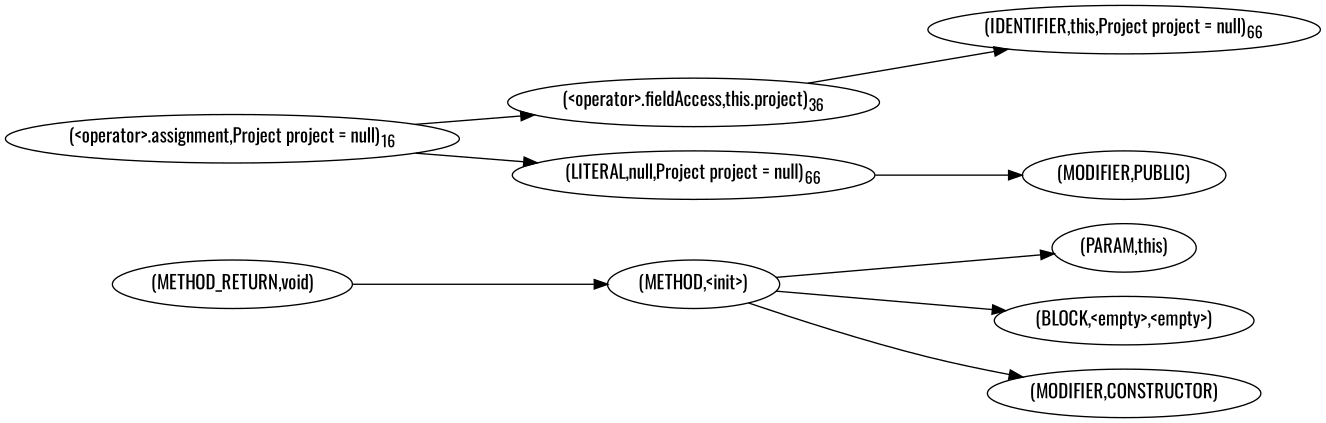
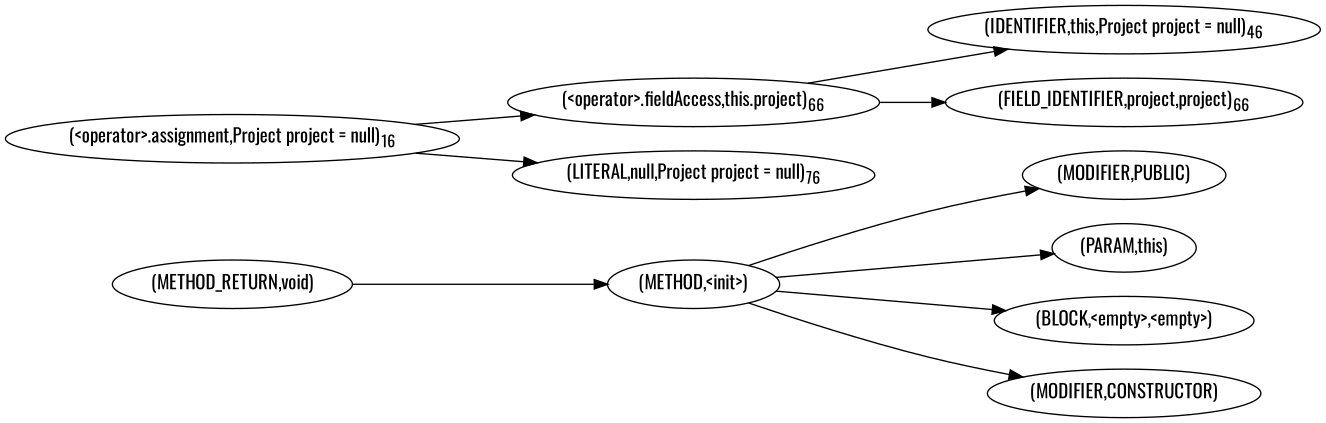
(1256, 28) -> (1256, 28)
(817, 100) -> (817, 100)
none -> (1124, 102)
(813, 173) -> (813, 173)
(942, 175) -> (885, 223)
